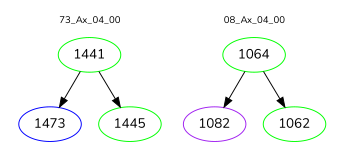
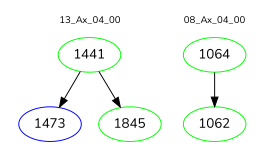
(90, 21) -> (90, 21)
(130, 124) -> (130, 124)
(215, 124) -> none
